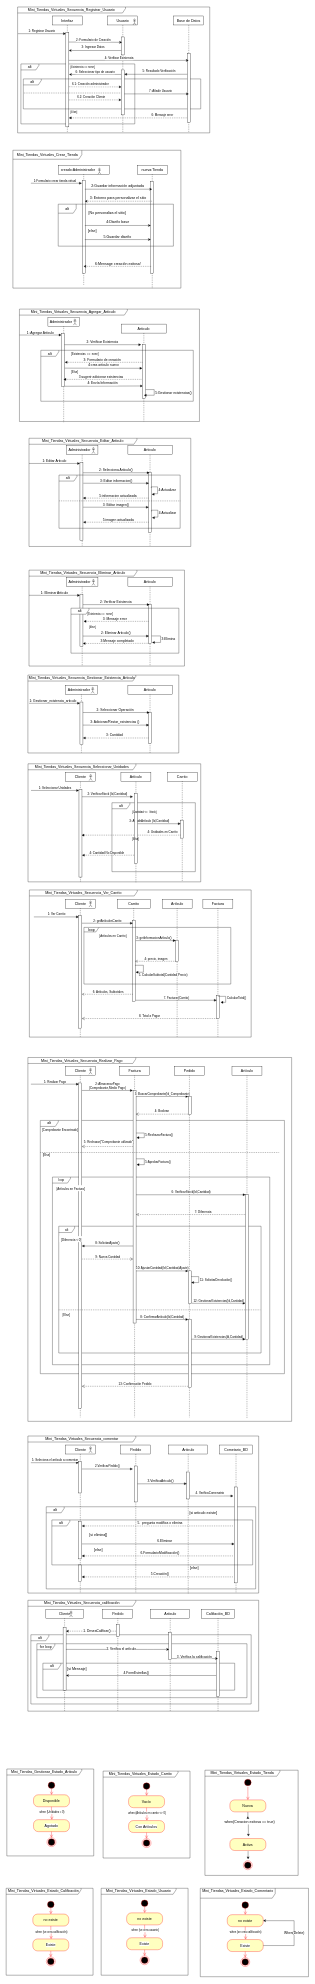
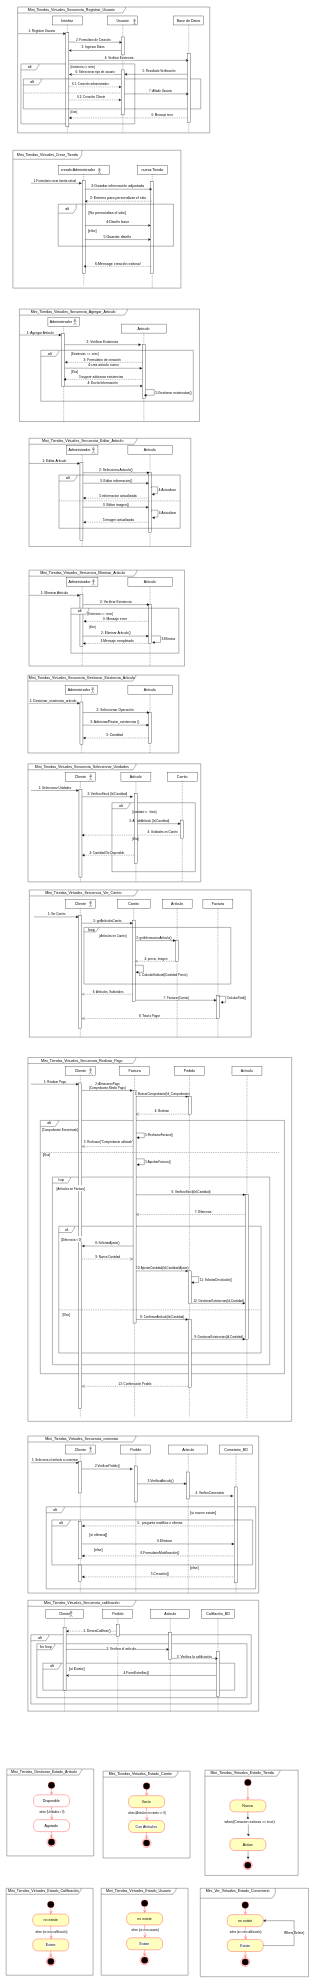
(204, 1514) -> (204, 1514)
(77, 1670) -> (77, 1670)
(52, 1802) -> (52, 1802)
(52, 1827) -> (52, 1827)
(238, 1894) -> (238, 1894)
